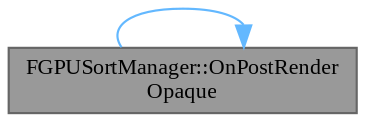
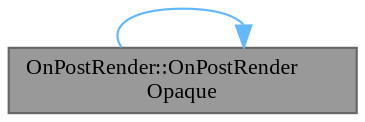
(183, 80) -> (183, 80)
